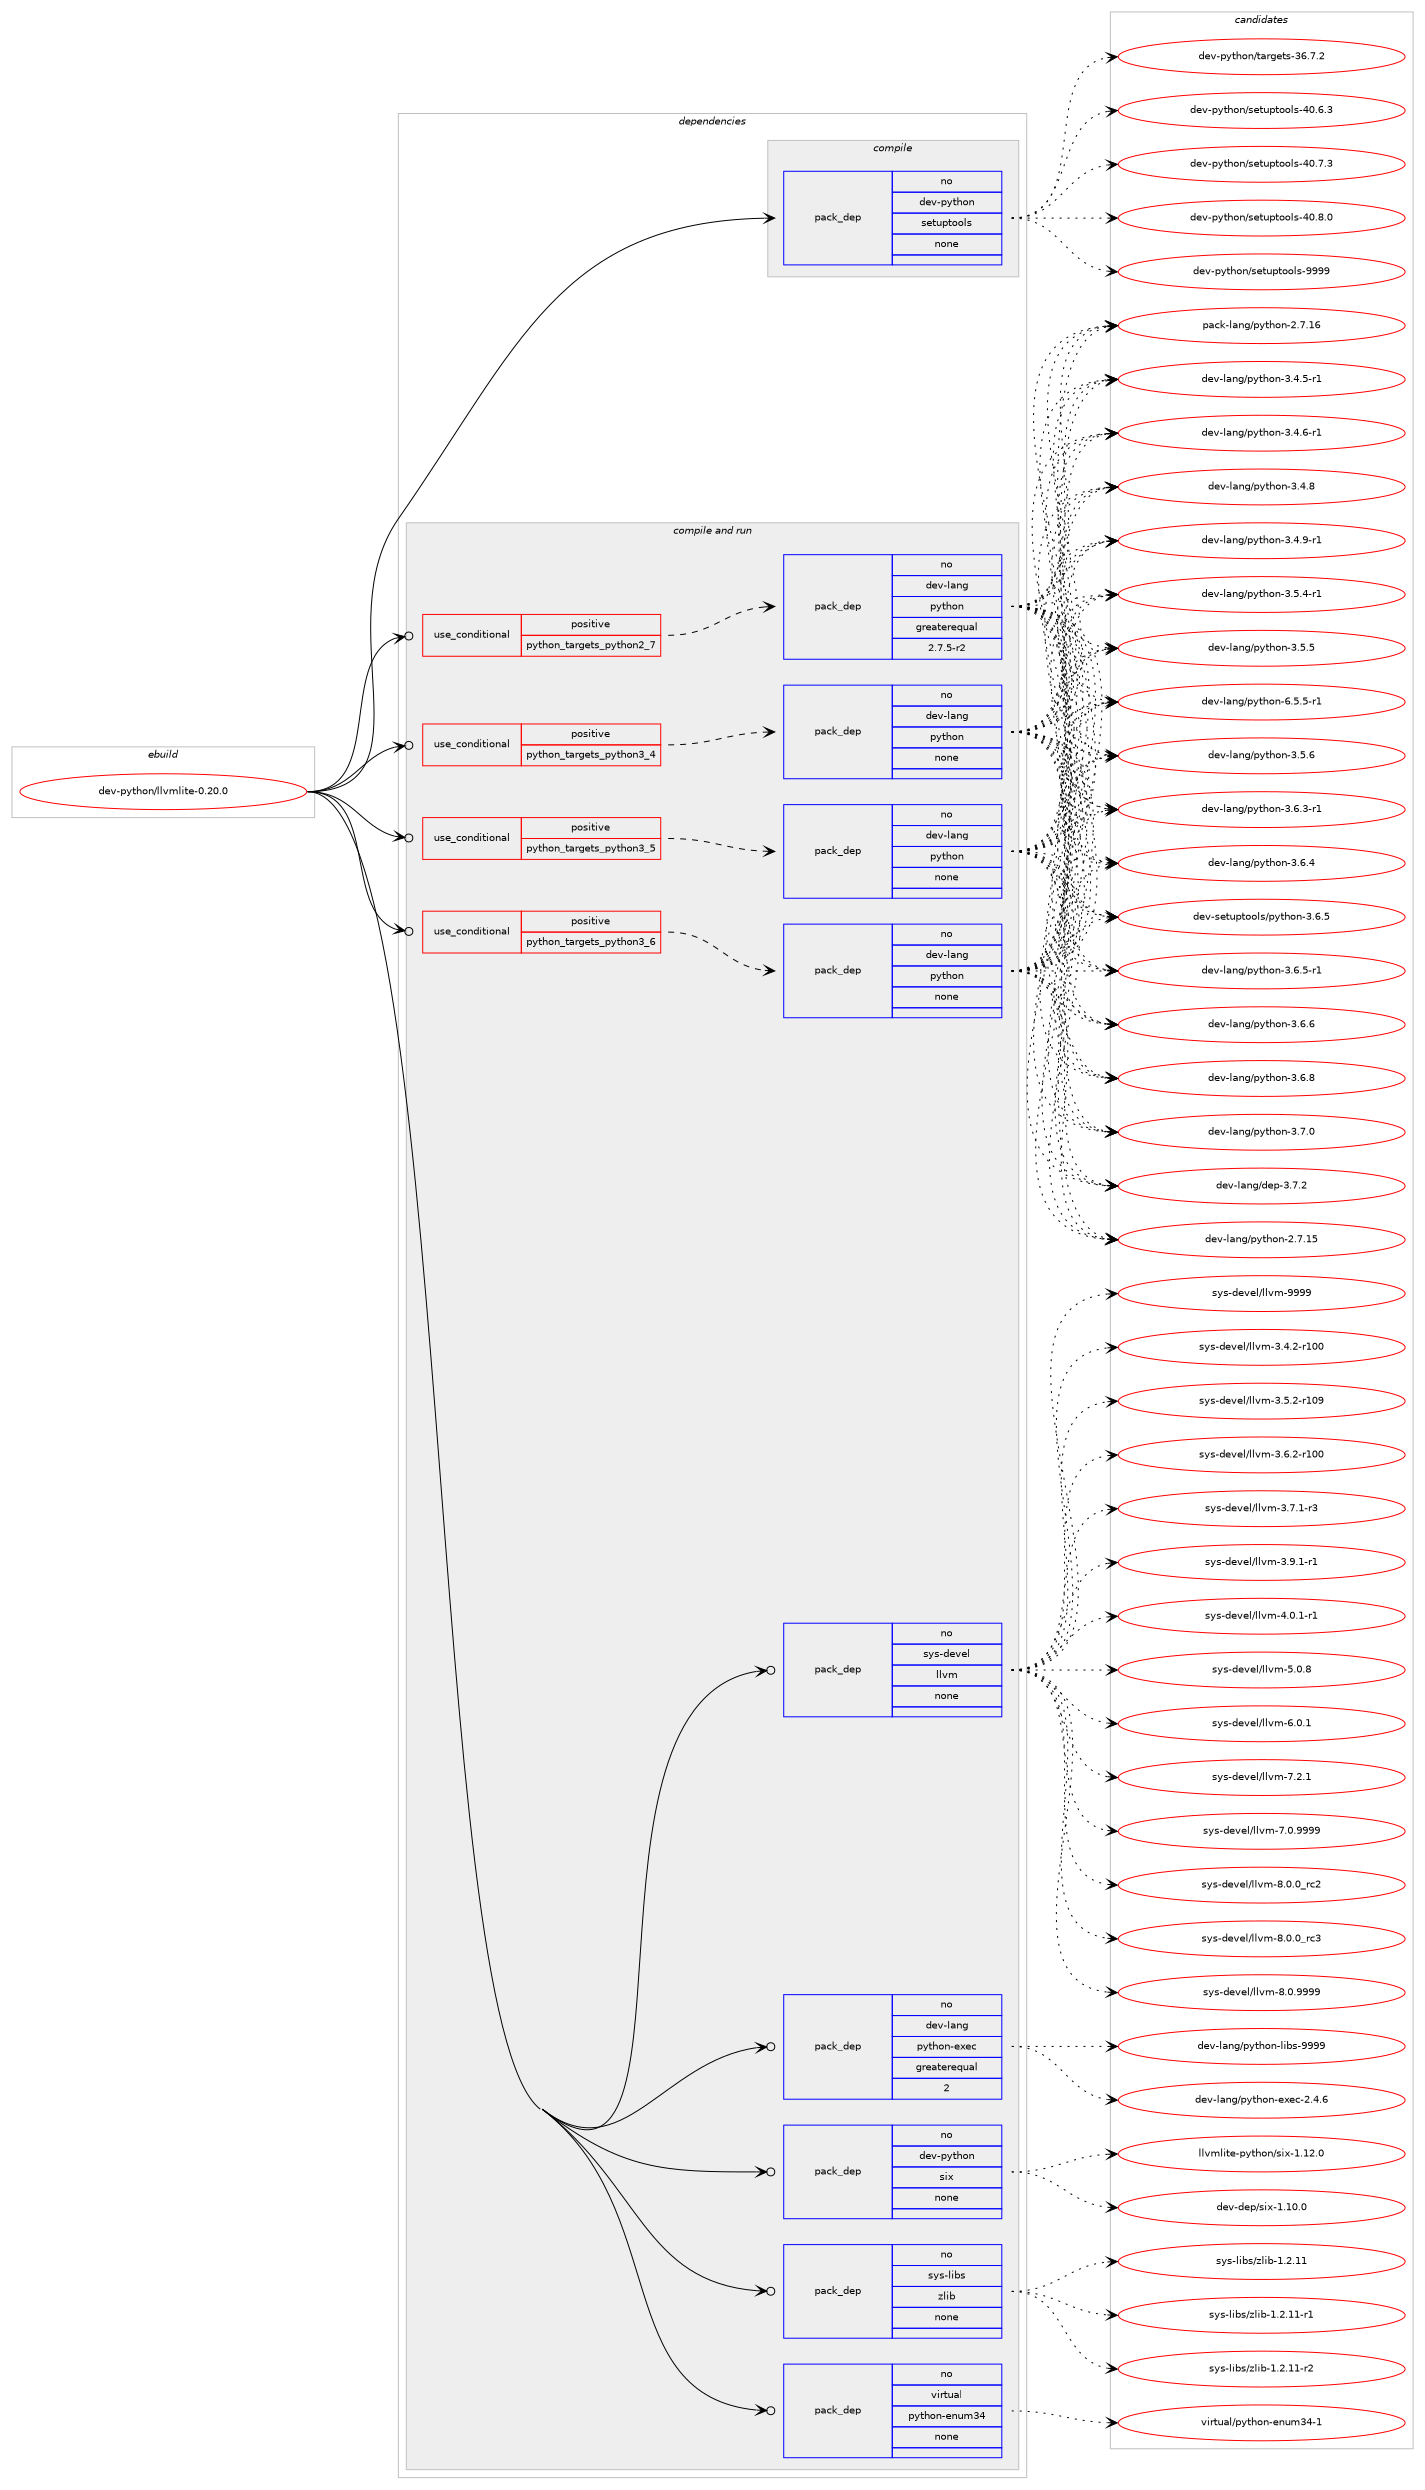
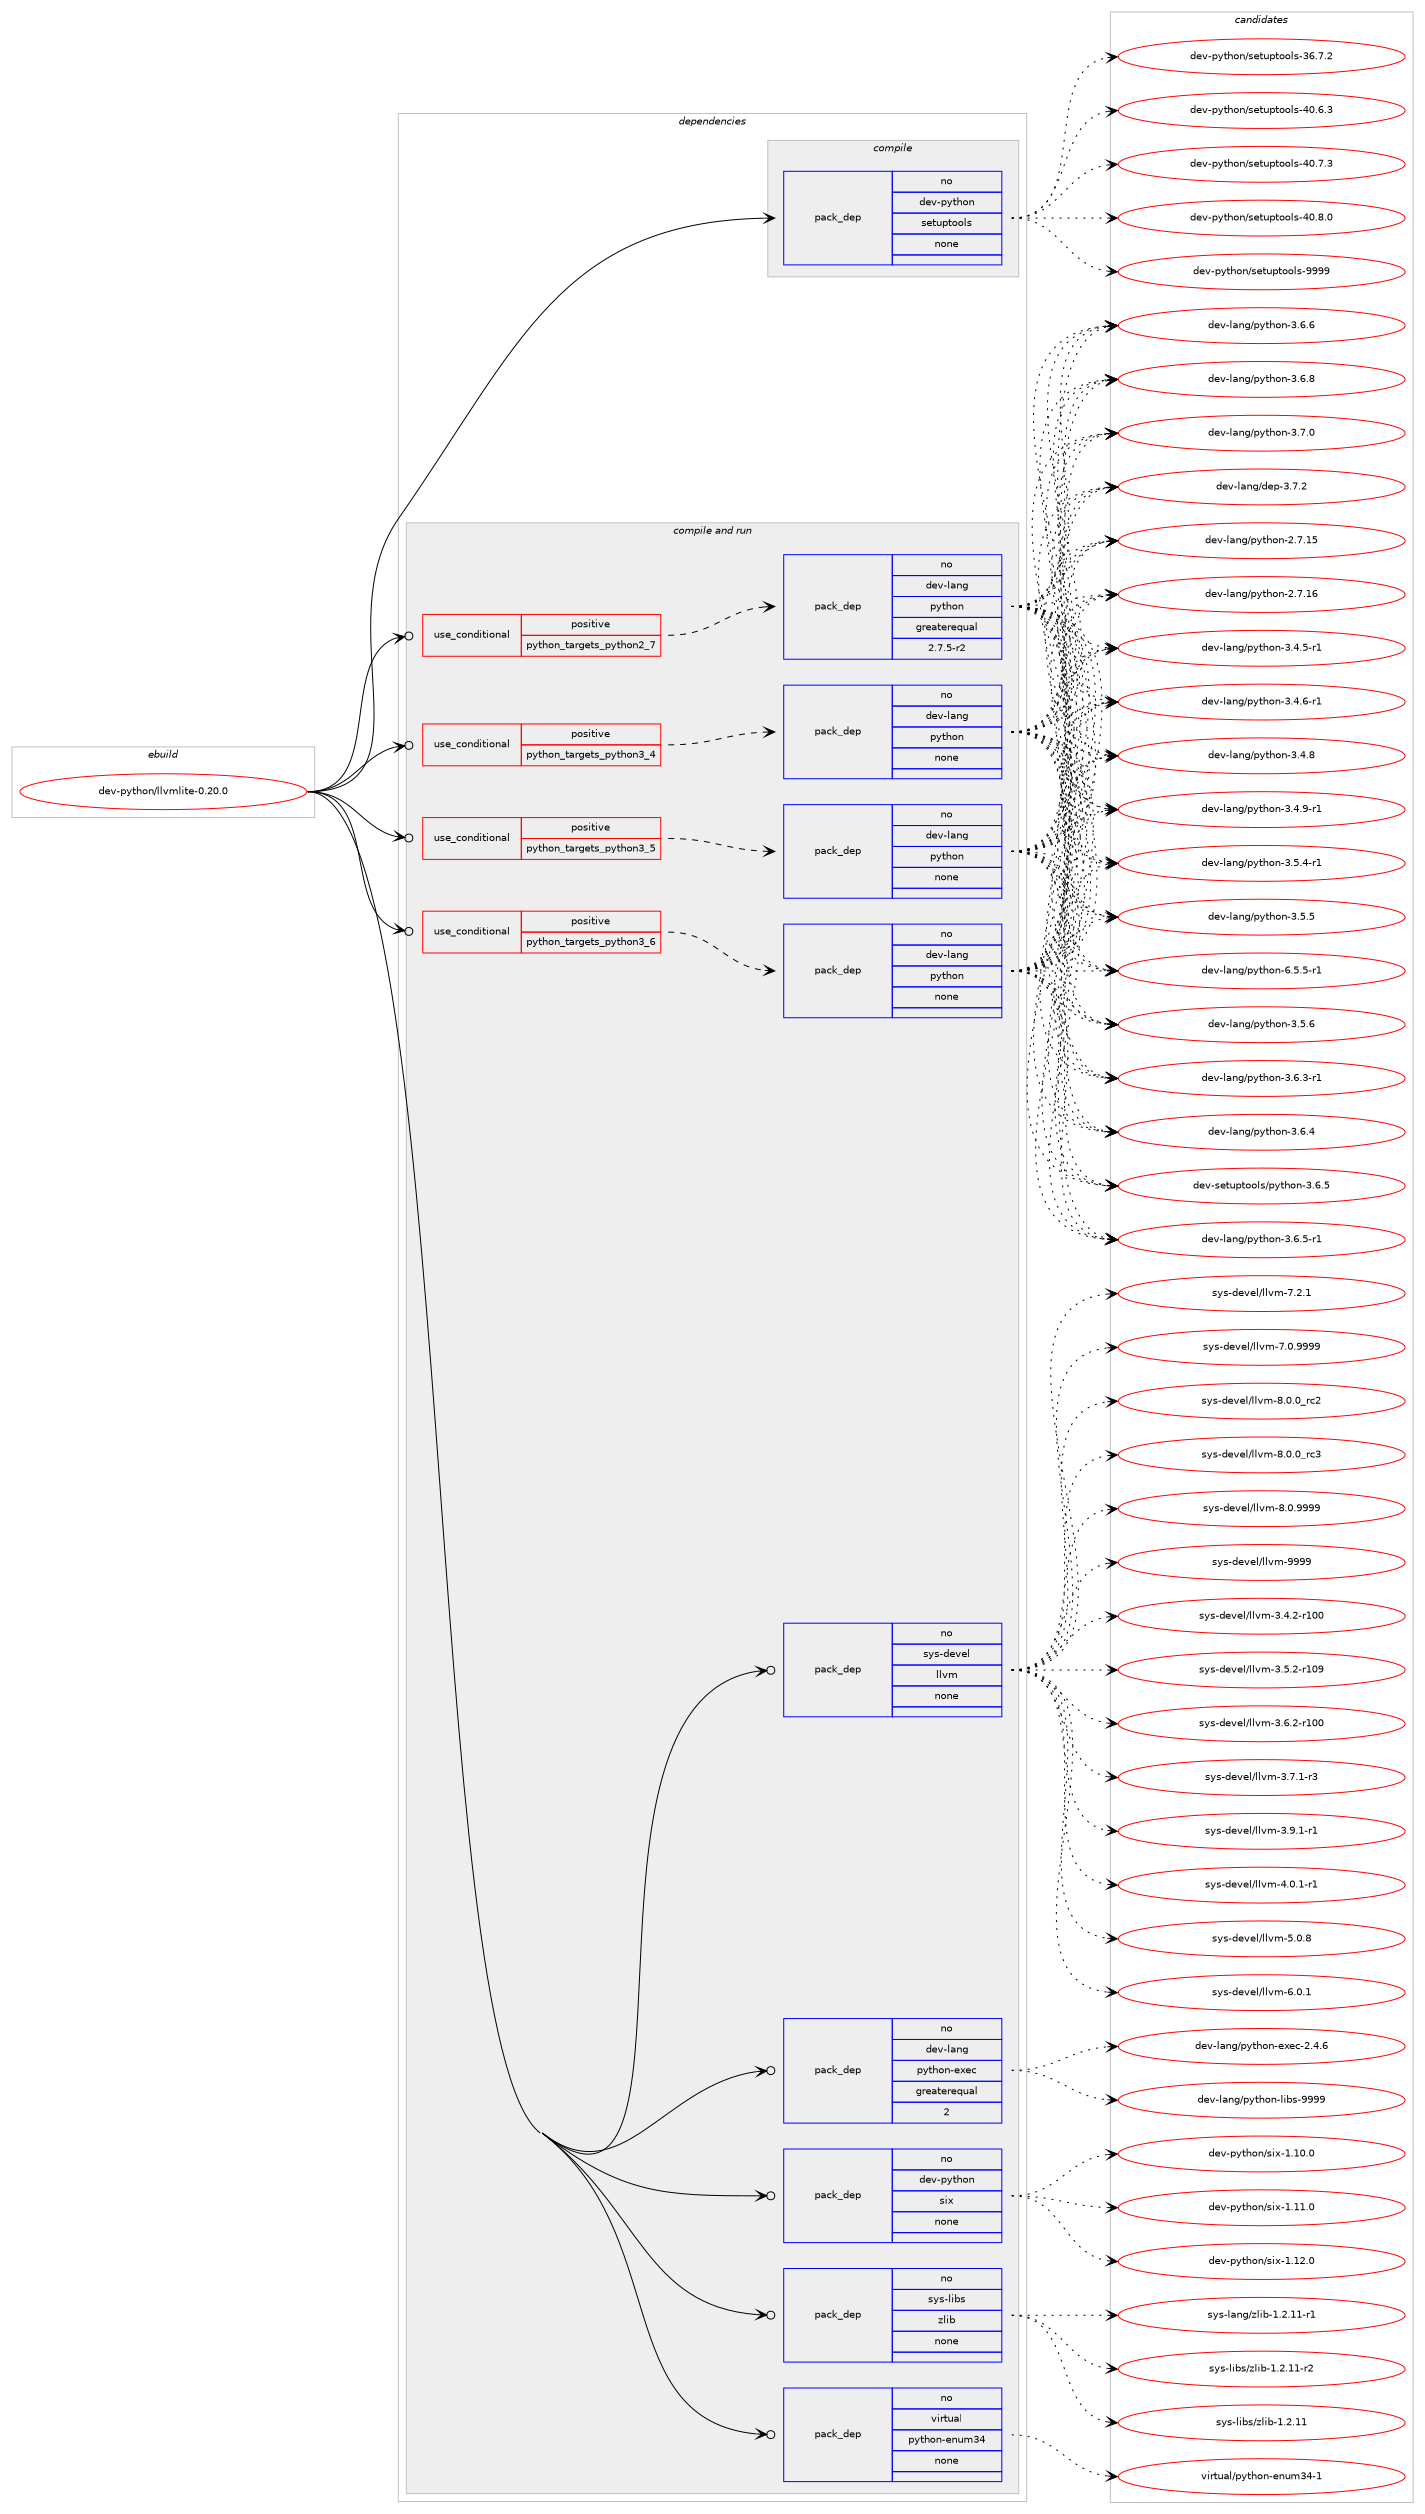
(1262, 57) -> (1262, 57)
(1262, 326) -> (1262, 595)
(1262, 2154) -> (1262, 2262)
(1262, 2208) -> (1262, 2154)
none -> (1262, 2208)
(1262, 2315) -> (1262, 2315)
